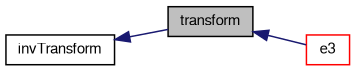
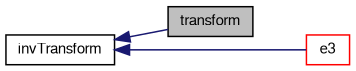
(287, 40) -> (218, 50)
